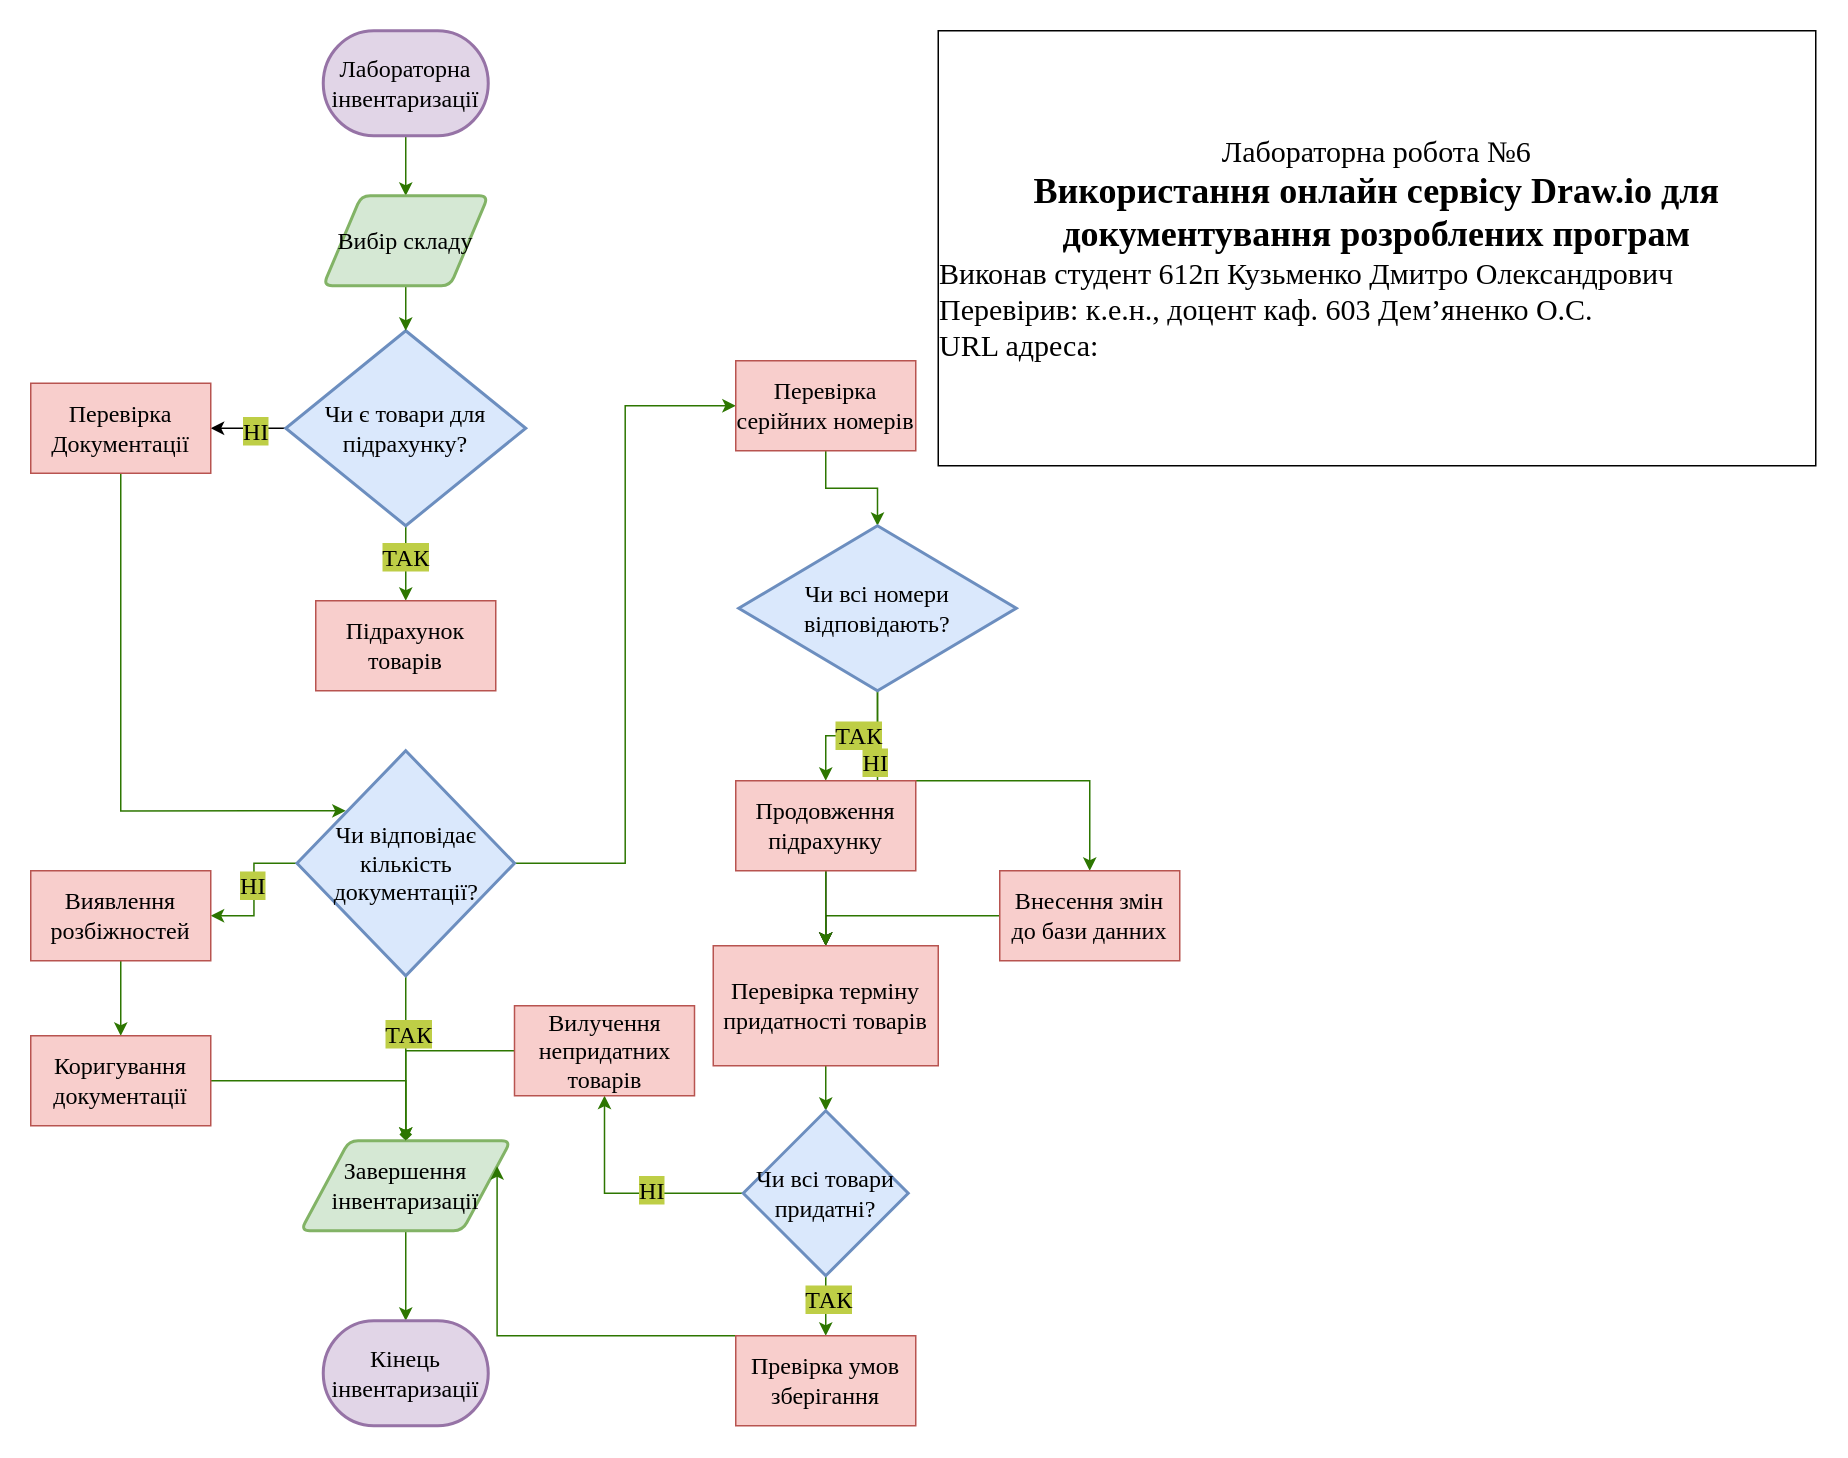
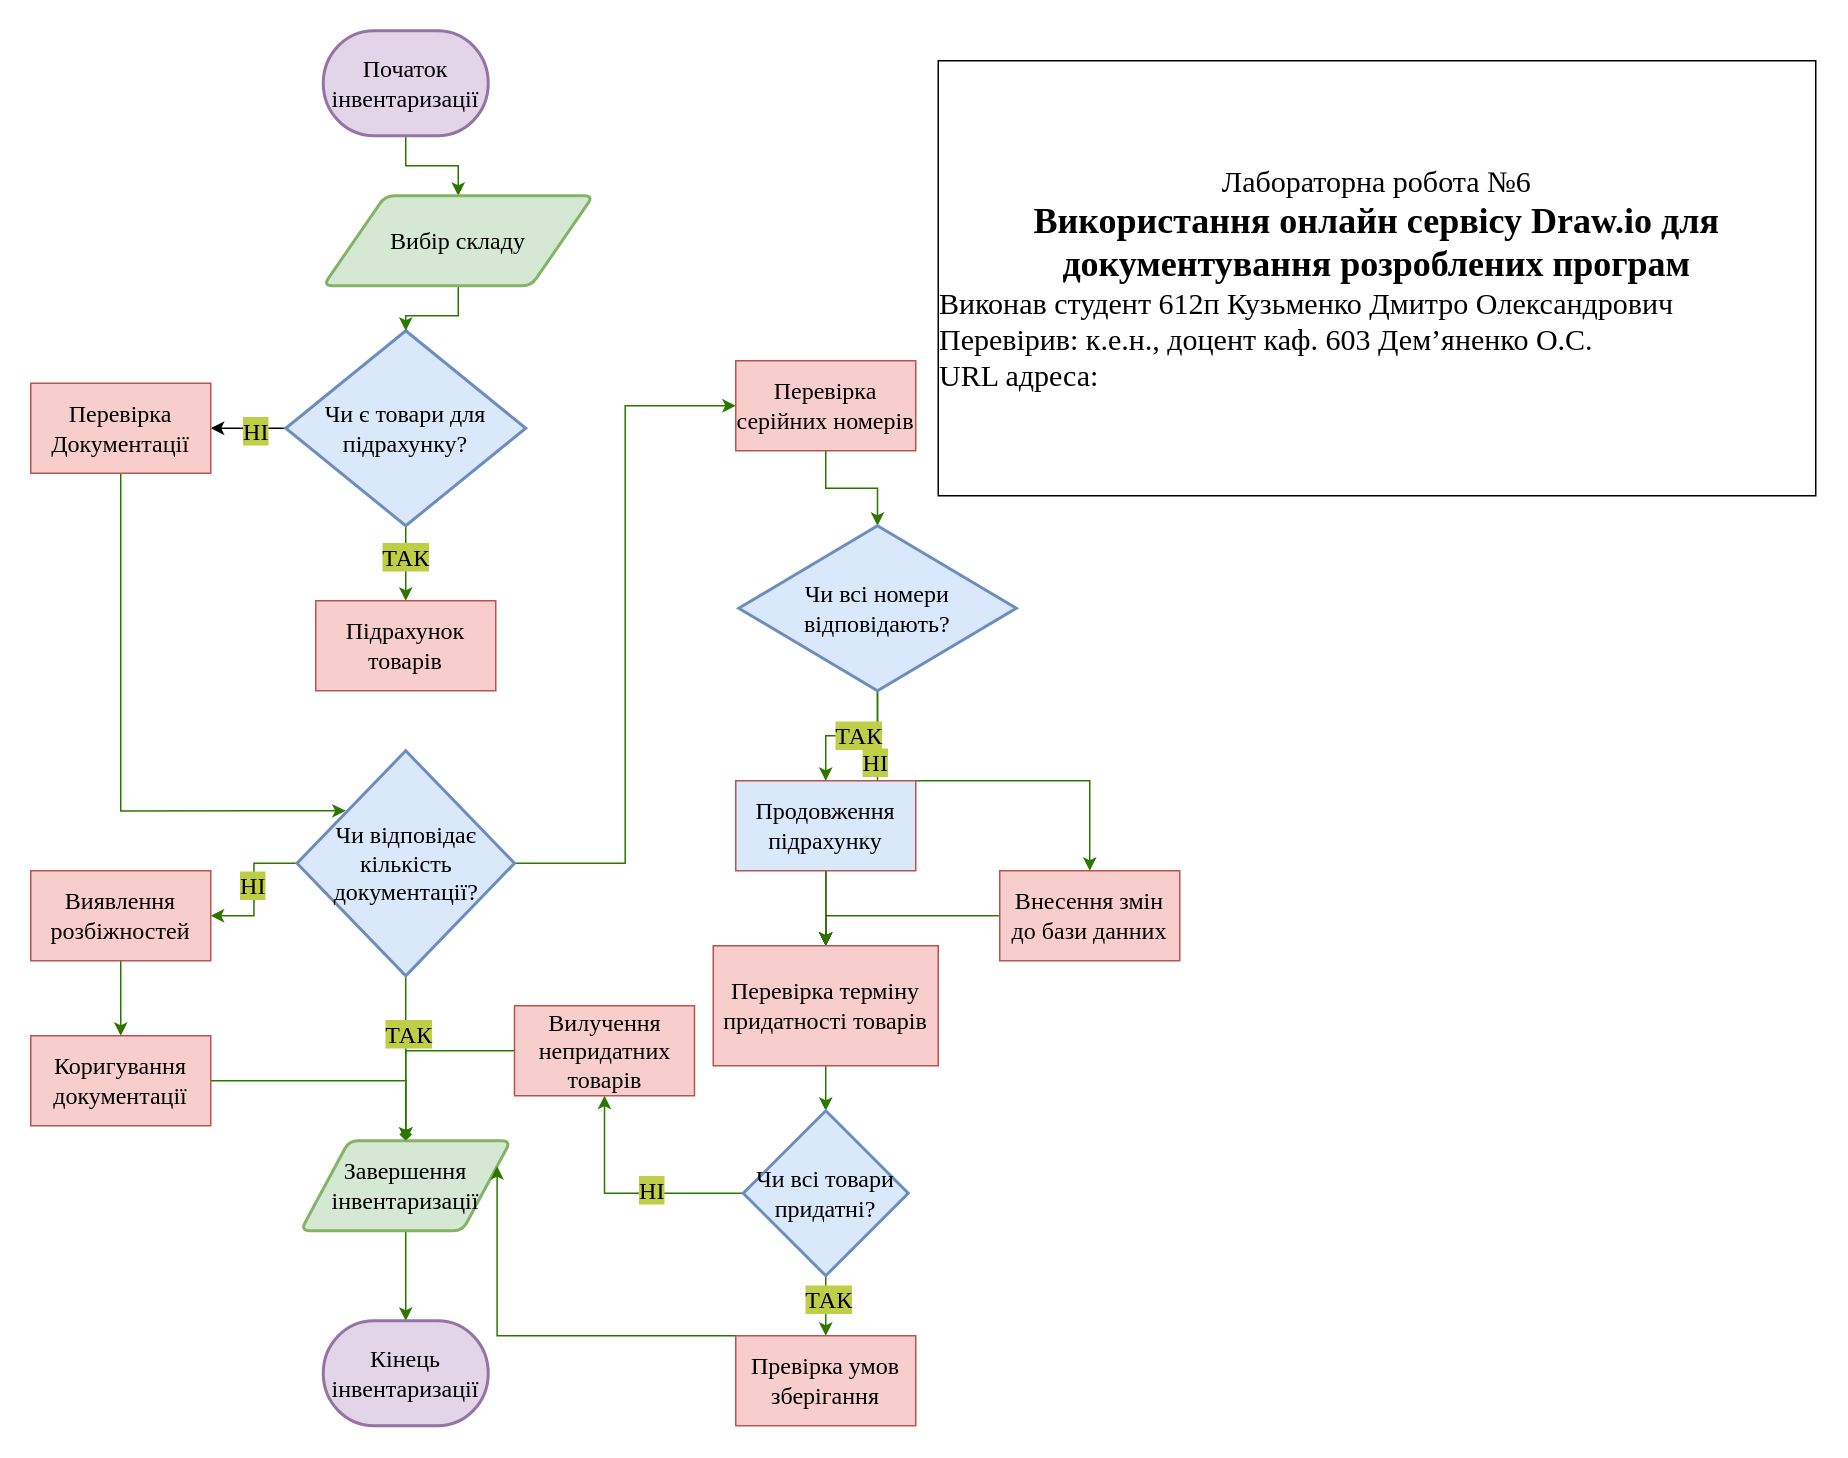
(406, 83) -> (406, 83)
(406, 241) -> (458, 241)
(1377, 248) -> (1377, 278)
(826, 826) -> (826, 826)
